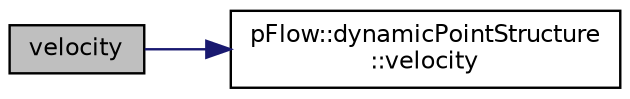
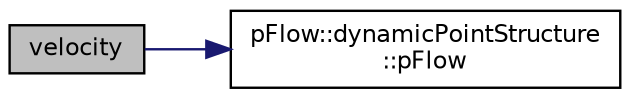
(426, 49) -> (426, 49)
